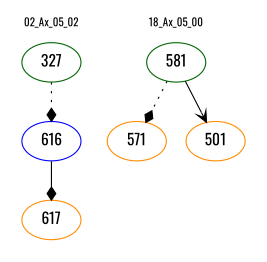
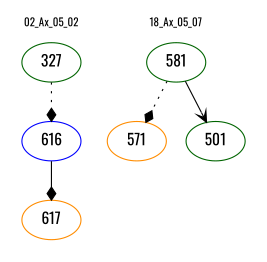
(176, 24) -> (176, 24)
(216, 141) -> (216, 141)
